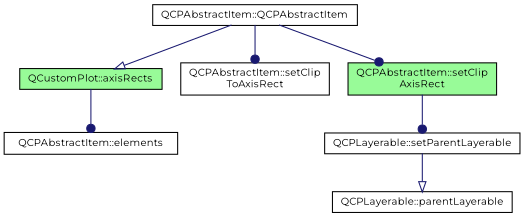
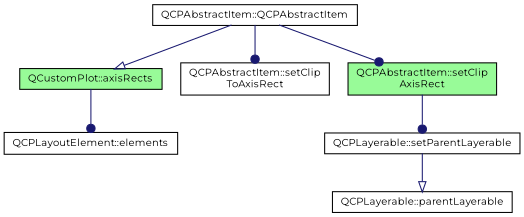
(91, 143) -> (91, 143)
